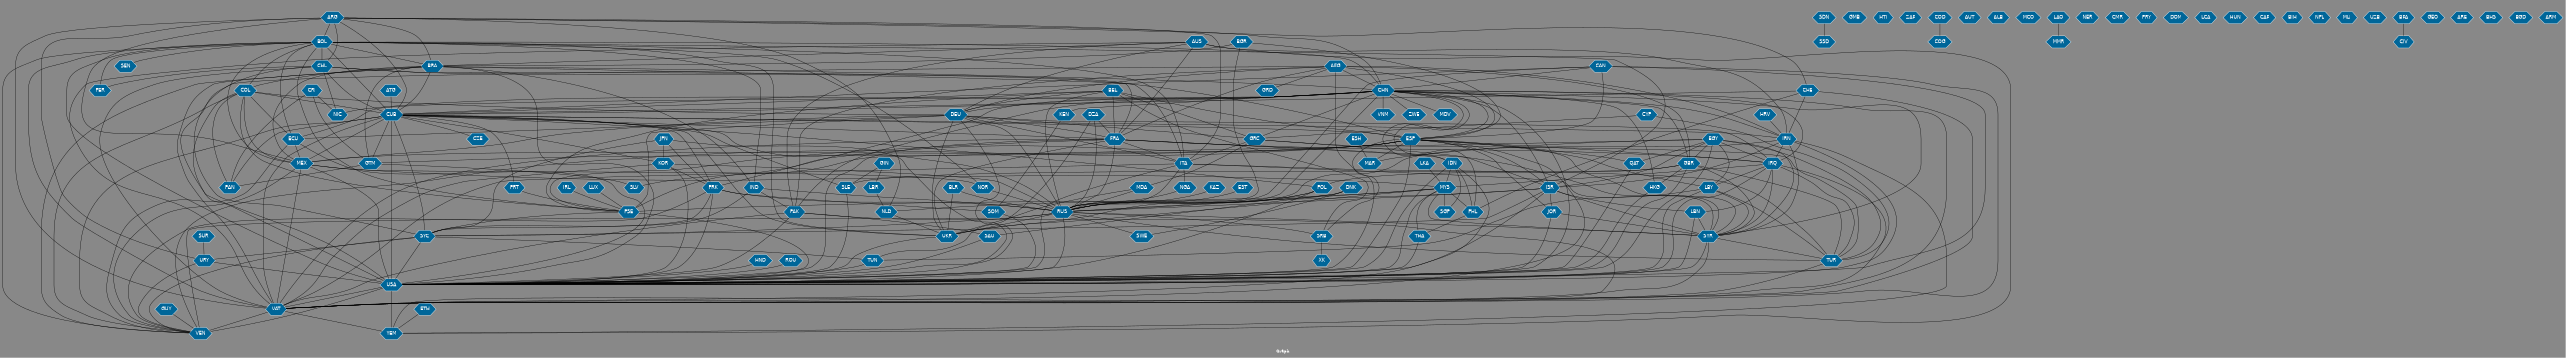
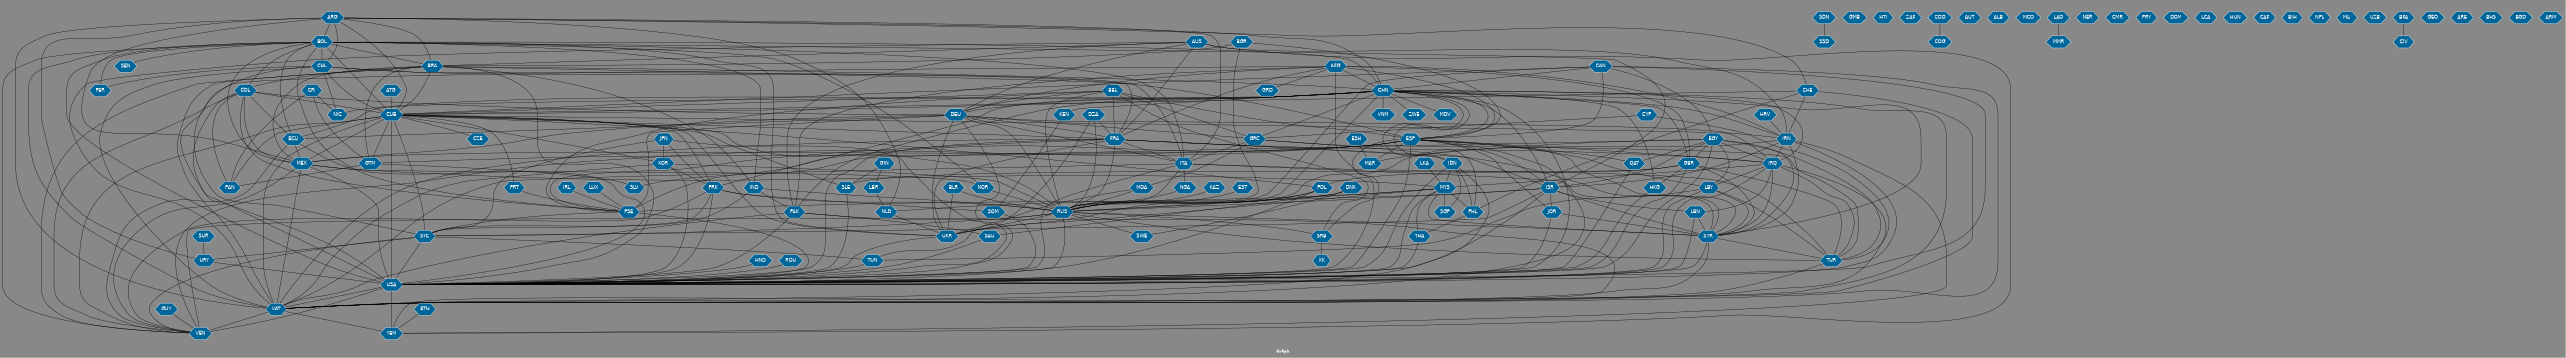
none -> (1669, 90)
(1152, 126) -> none
(141, 302) -> none
